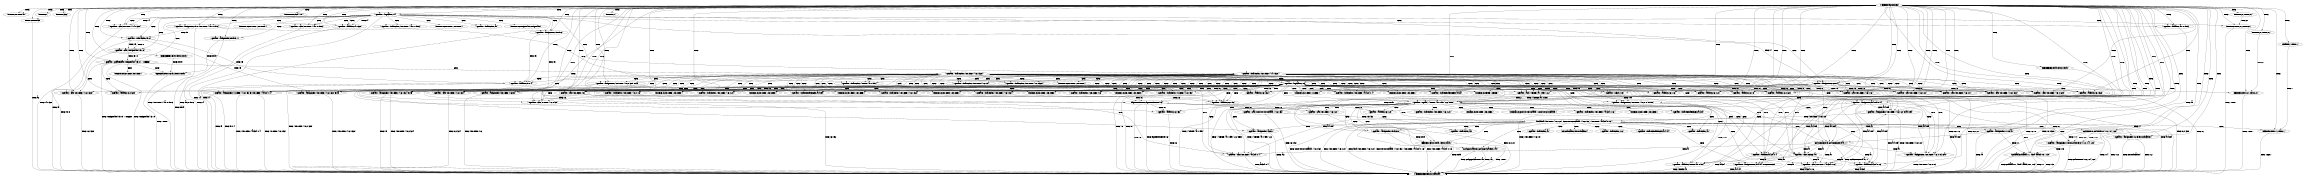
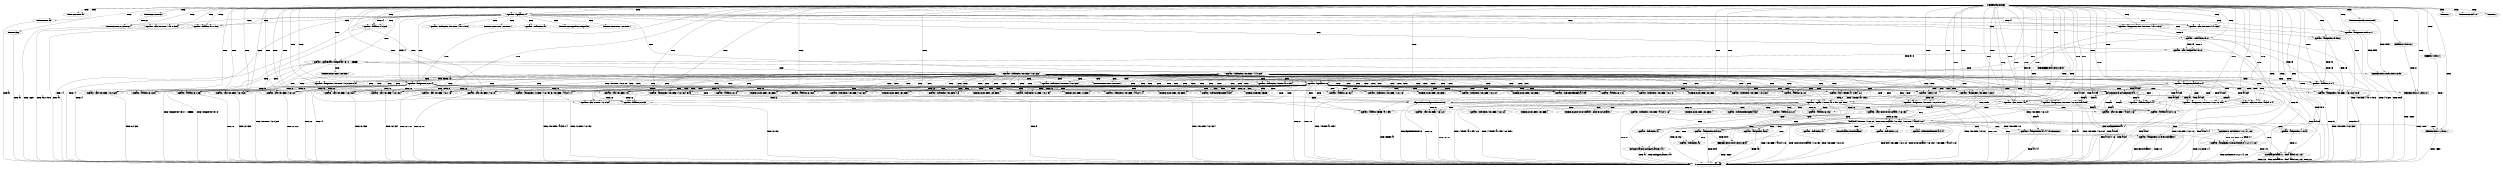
(16, 15) -> (76, 15)
none -> (1424, 72)
(870, 79) -> (445, 79)
(1751, 80) -> (1603, 75)
(1920, 83) -> (616, 83)
none -> (1475, 89)
(1377, 117) -> (1699, 137)
(1918, 138) -> (2146, 85)
(1732, 174) -> (790, 164)
